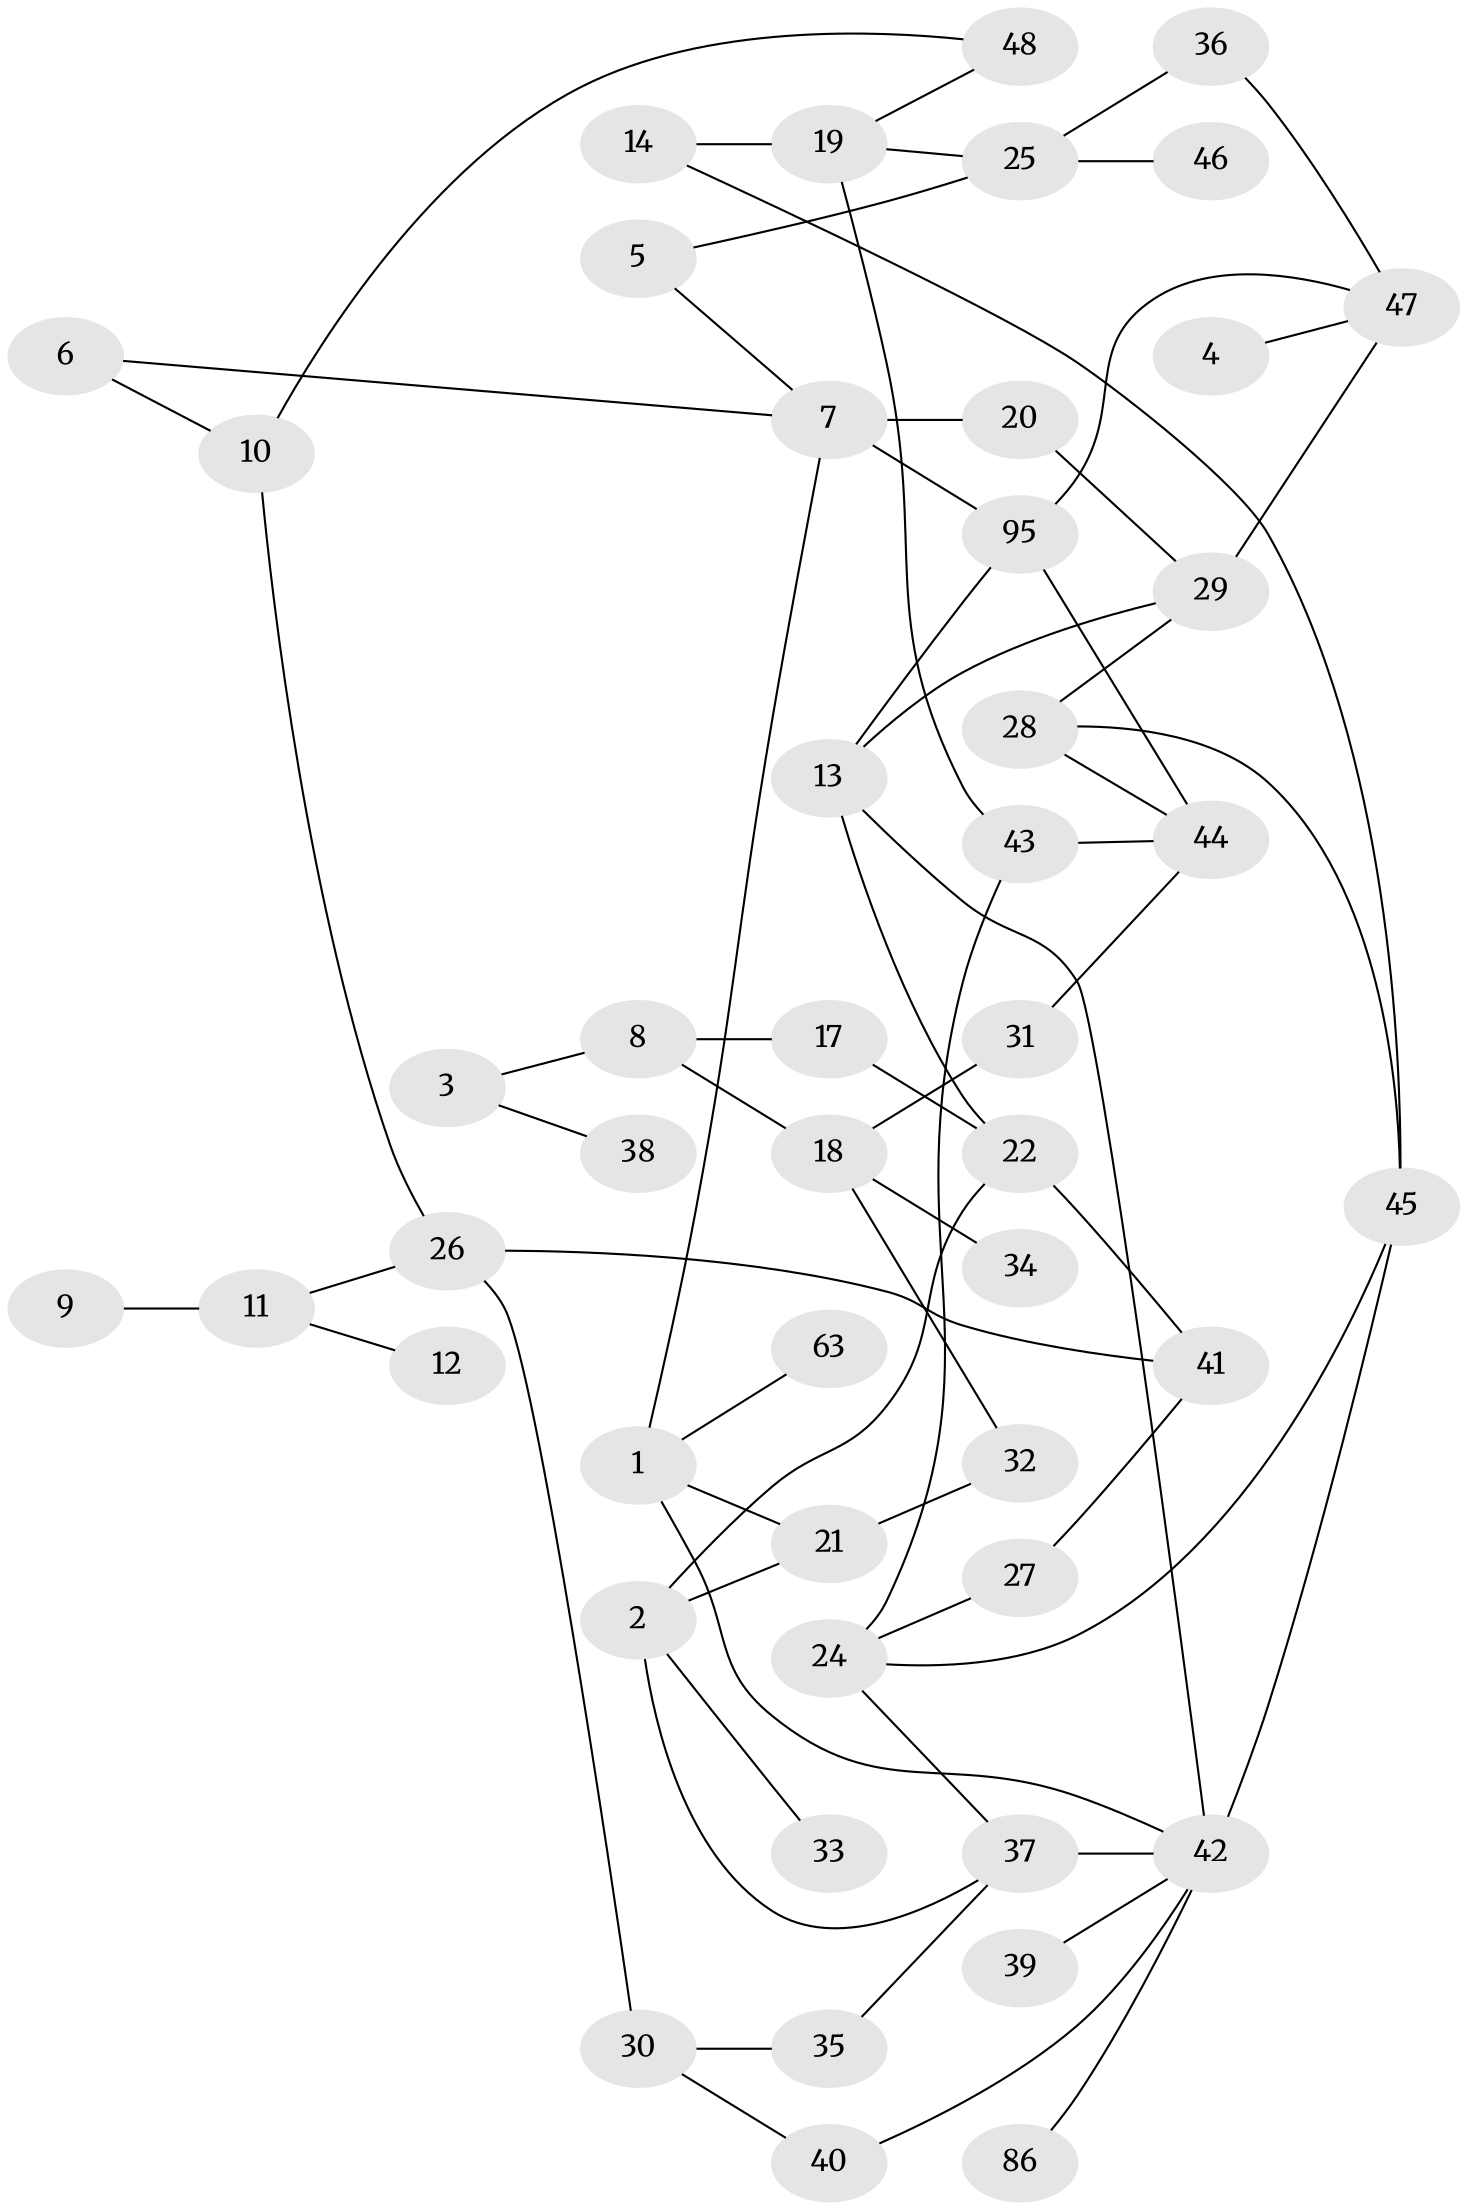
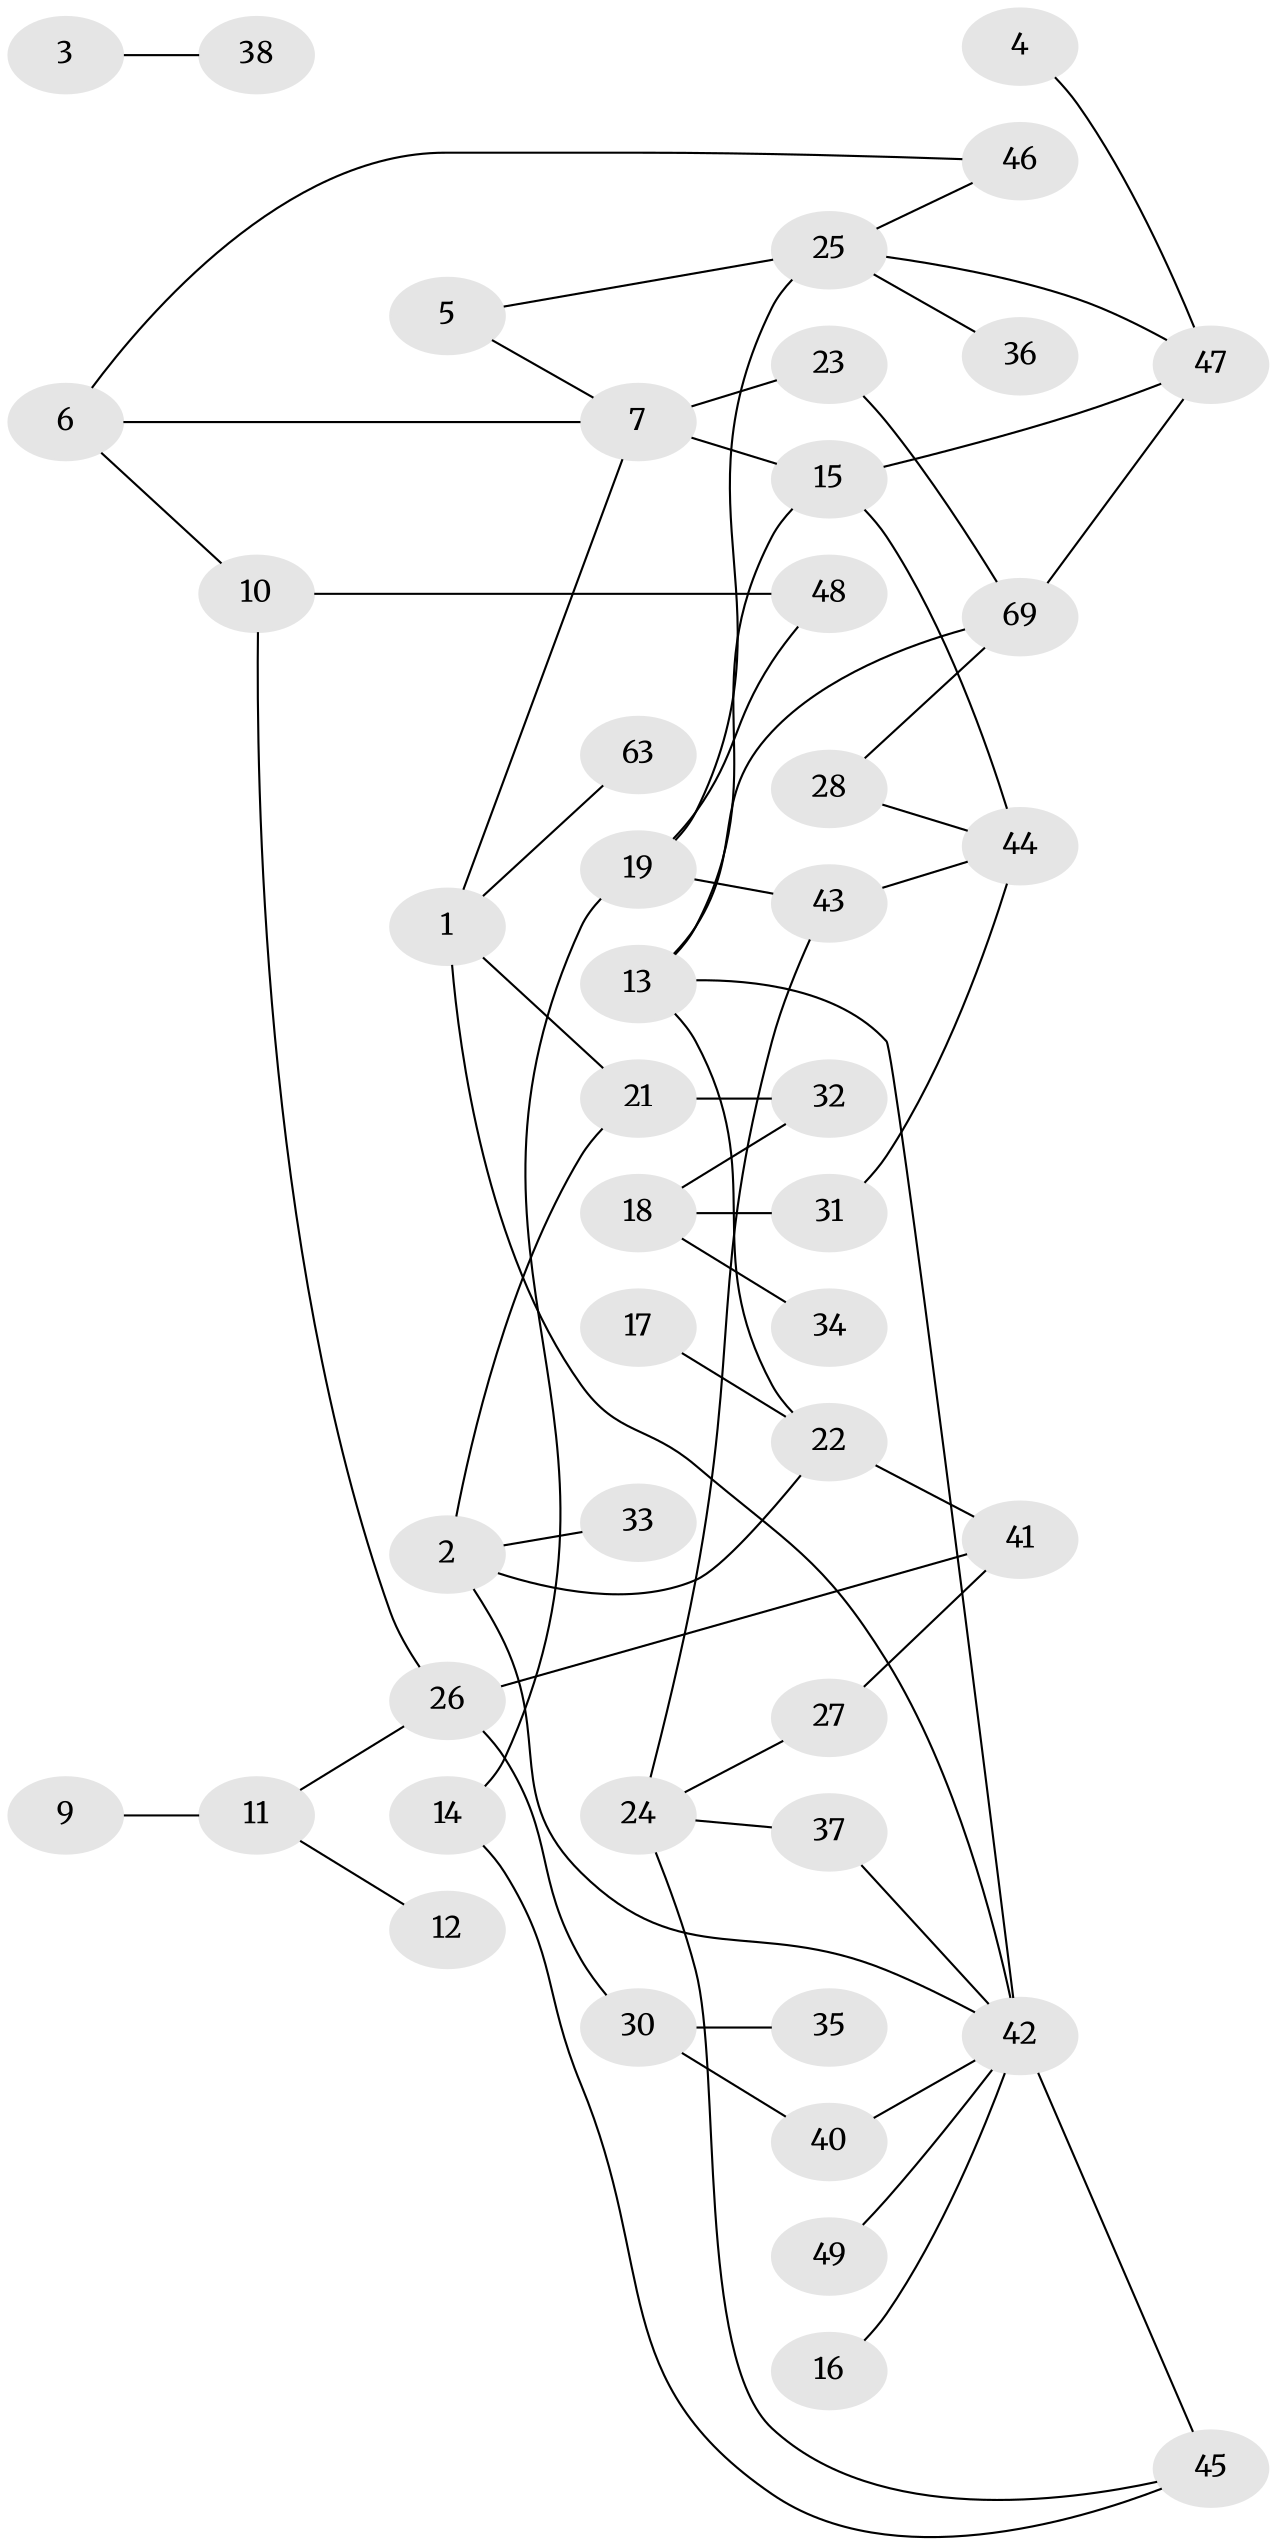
none -> (485, 153)
(1317, 172) -> (1031, 285)
(1020, 420) -> (829, 365)
(1020, 534) -> (829, 479)
(1211, 592) -> (1020, 617)
(1332, 868) -> none
(638, 1039) -> none
(744, 1889) -> (627, 1908)
(925, 1951) -> none
(1020, 1968) -> (829, 2257)
(1020, 2163) -> (829, 2371)
